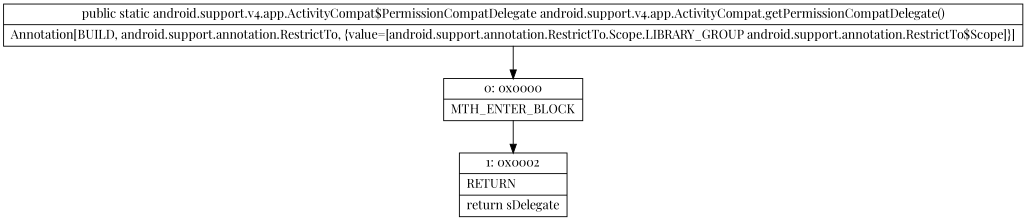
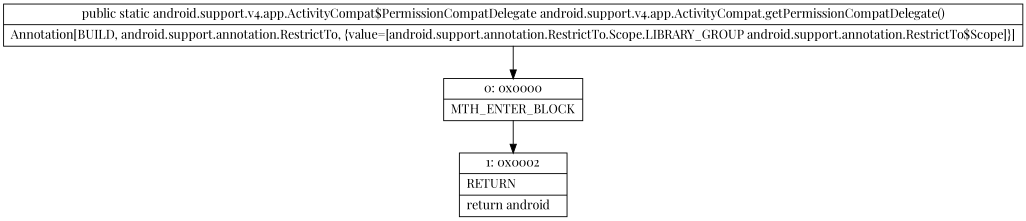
(513, 205) -> (509, 205)
